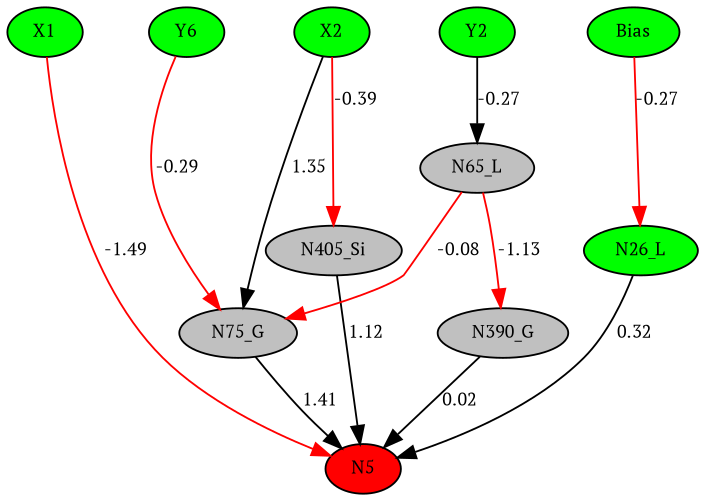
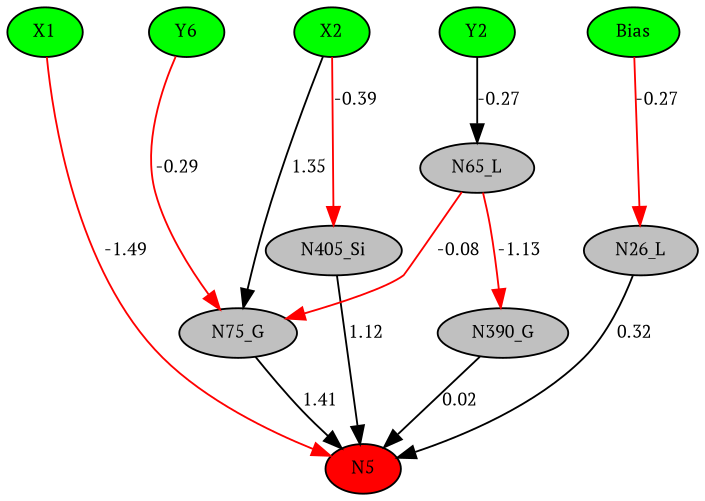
(641, 251) -> (641, 251)
